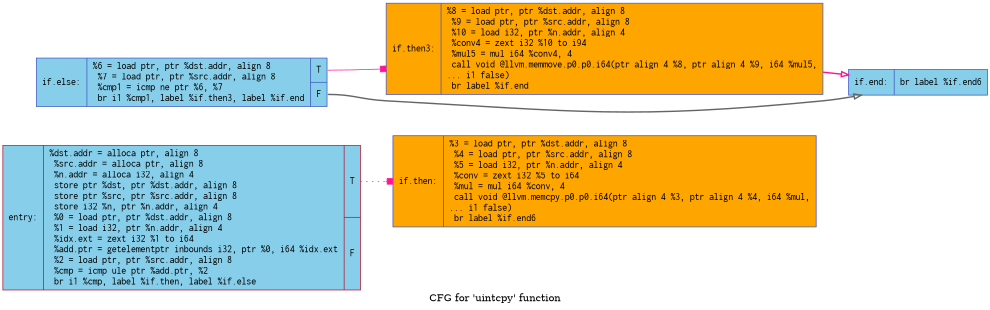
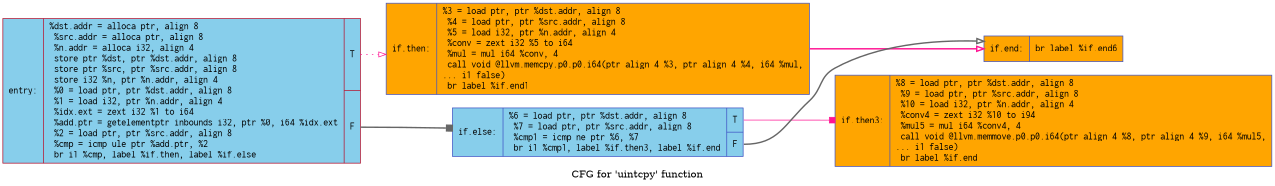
(832, 73) -> (914, 49)
(918, 82) -> (1053, 49)
none -> (403, 127)
(373, 181) -> (370, 54)
(493, 218) -> (486, 86)
